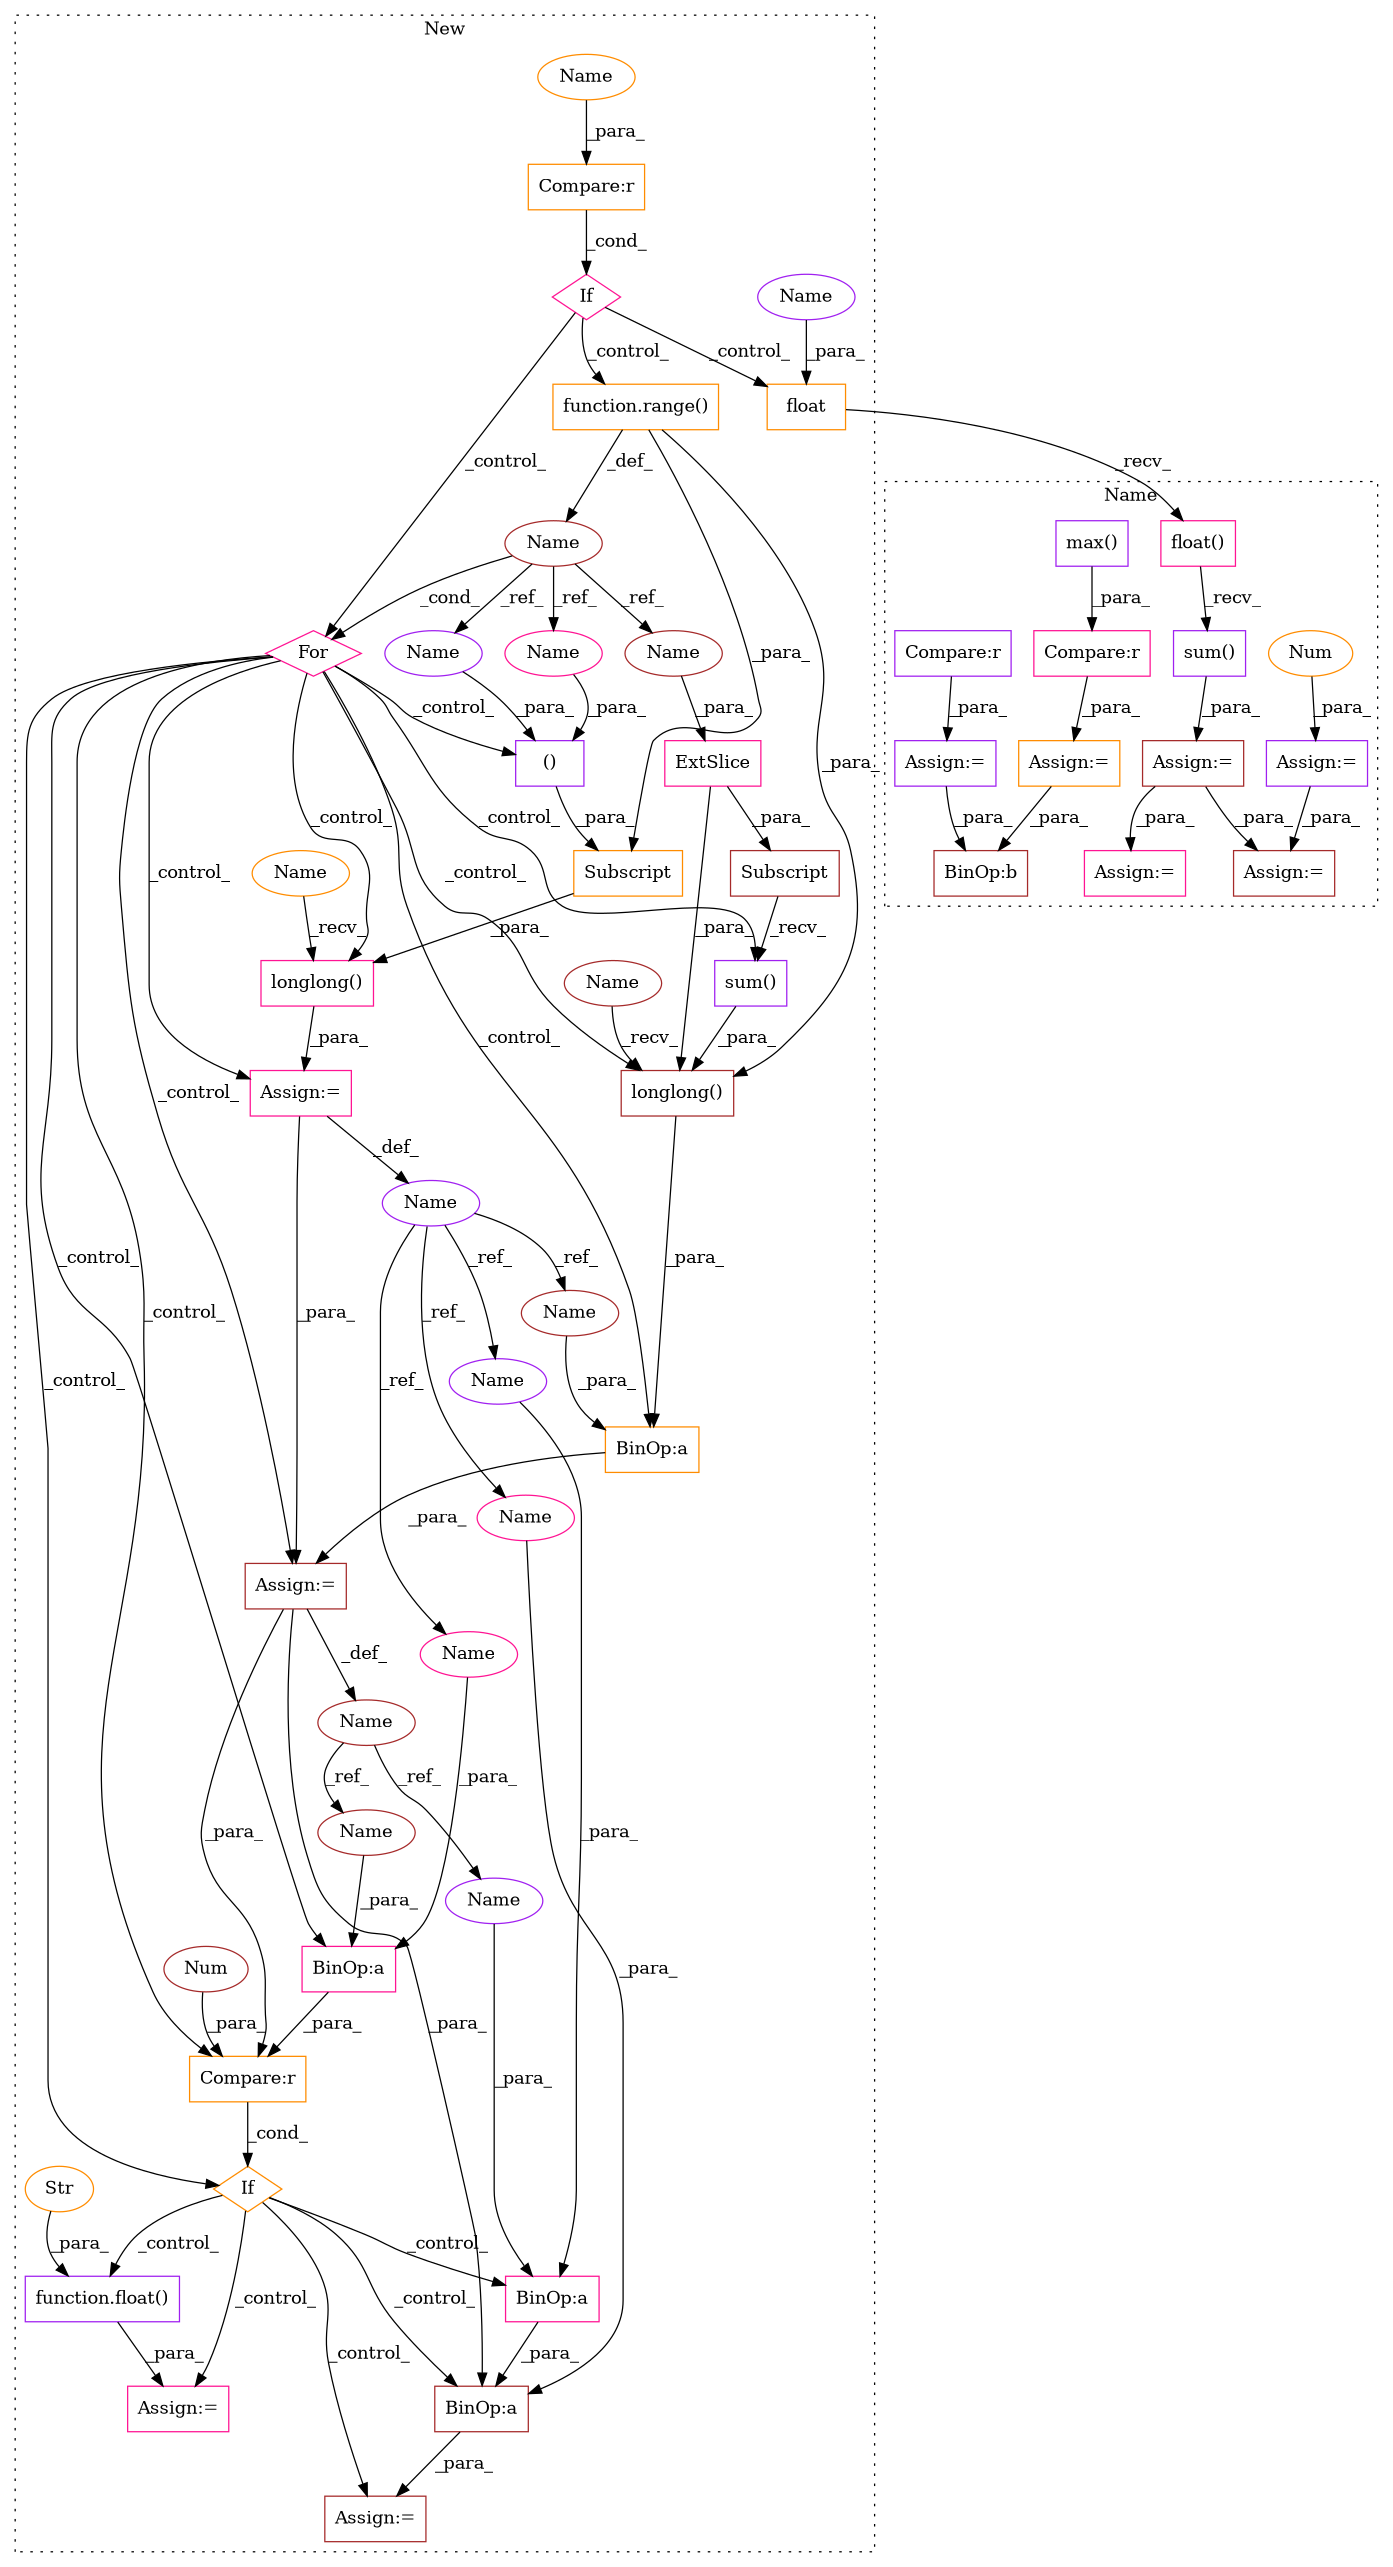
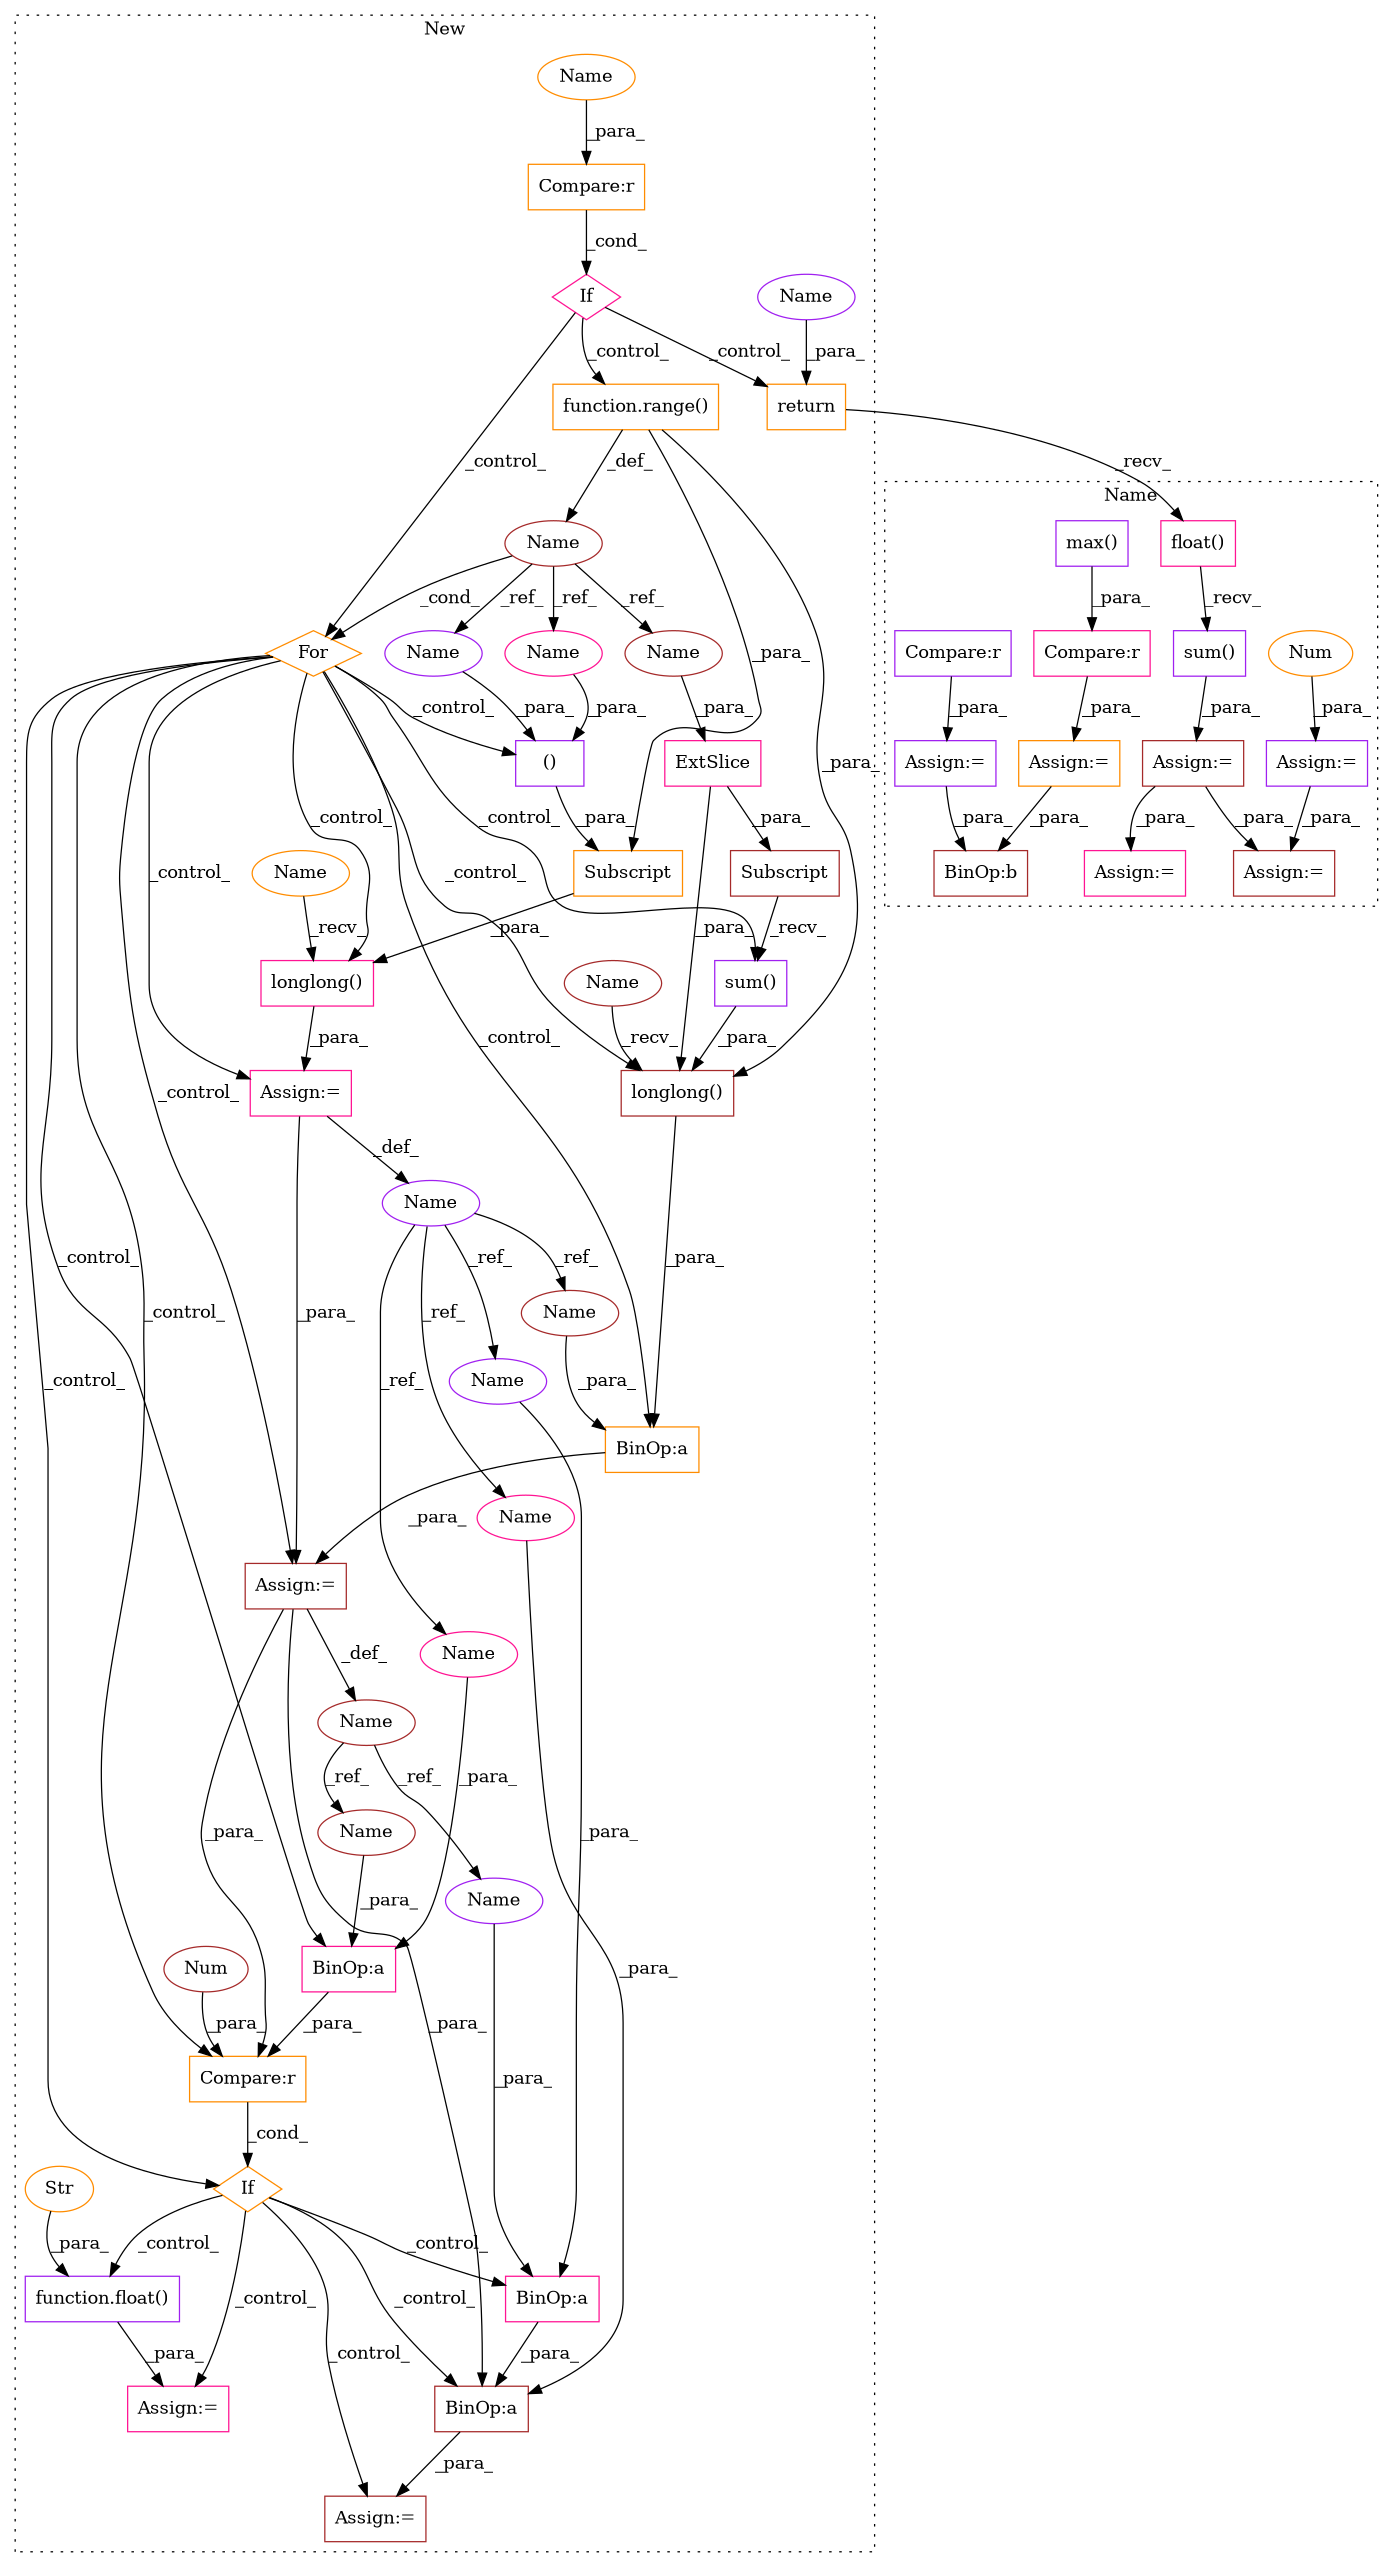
(806, 407) -> (806, 407)
(313, 653) -> (313, 653)
